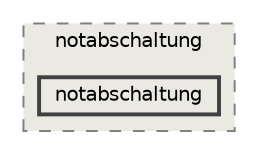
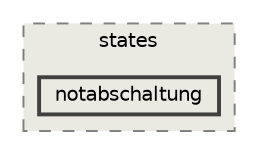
(129, 42) -> (129, 42)
